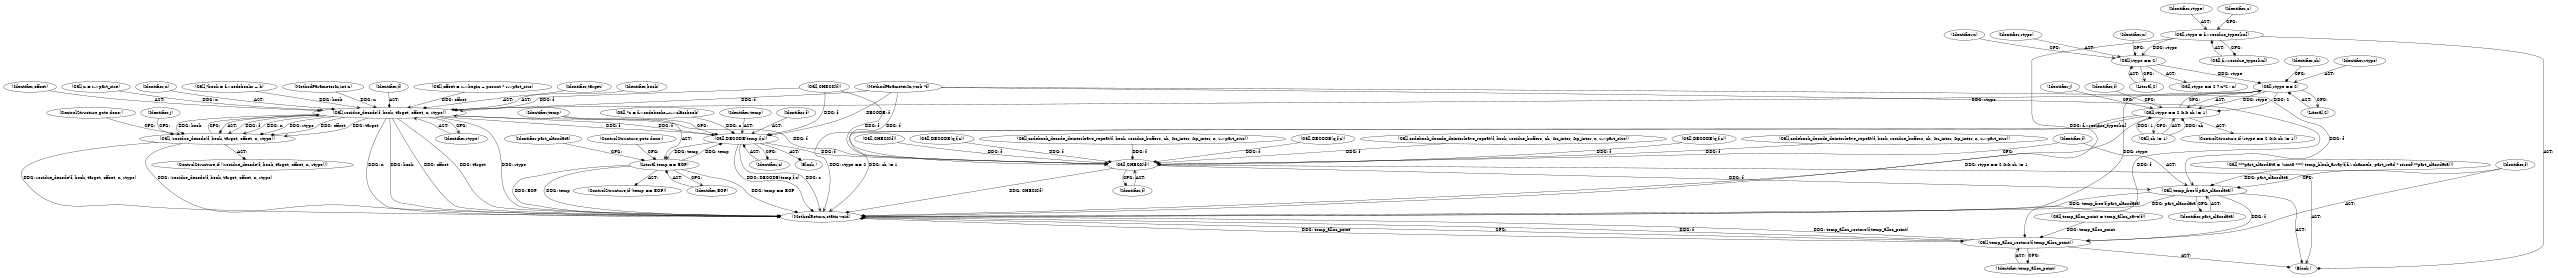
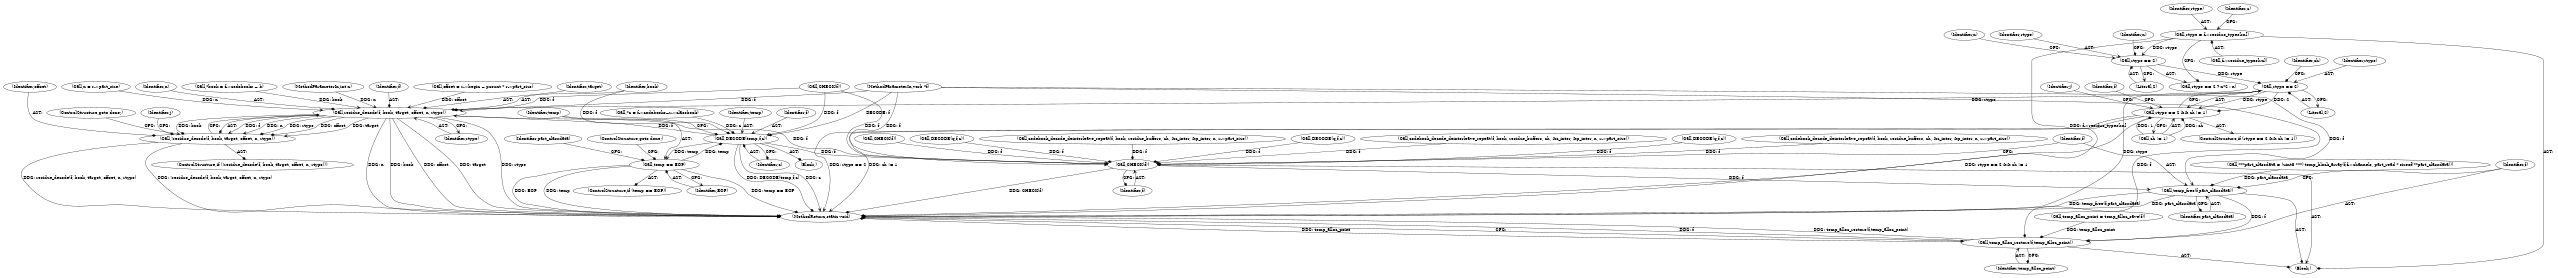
(2227, 46) -> (2183, 58)
(183, 104) -> (78, 129)
(576, 126) -> (637, 123)
(664, 165) -> (664, 165)
